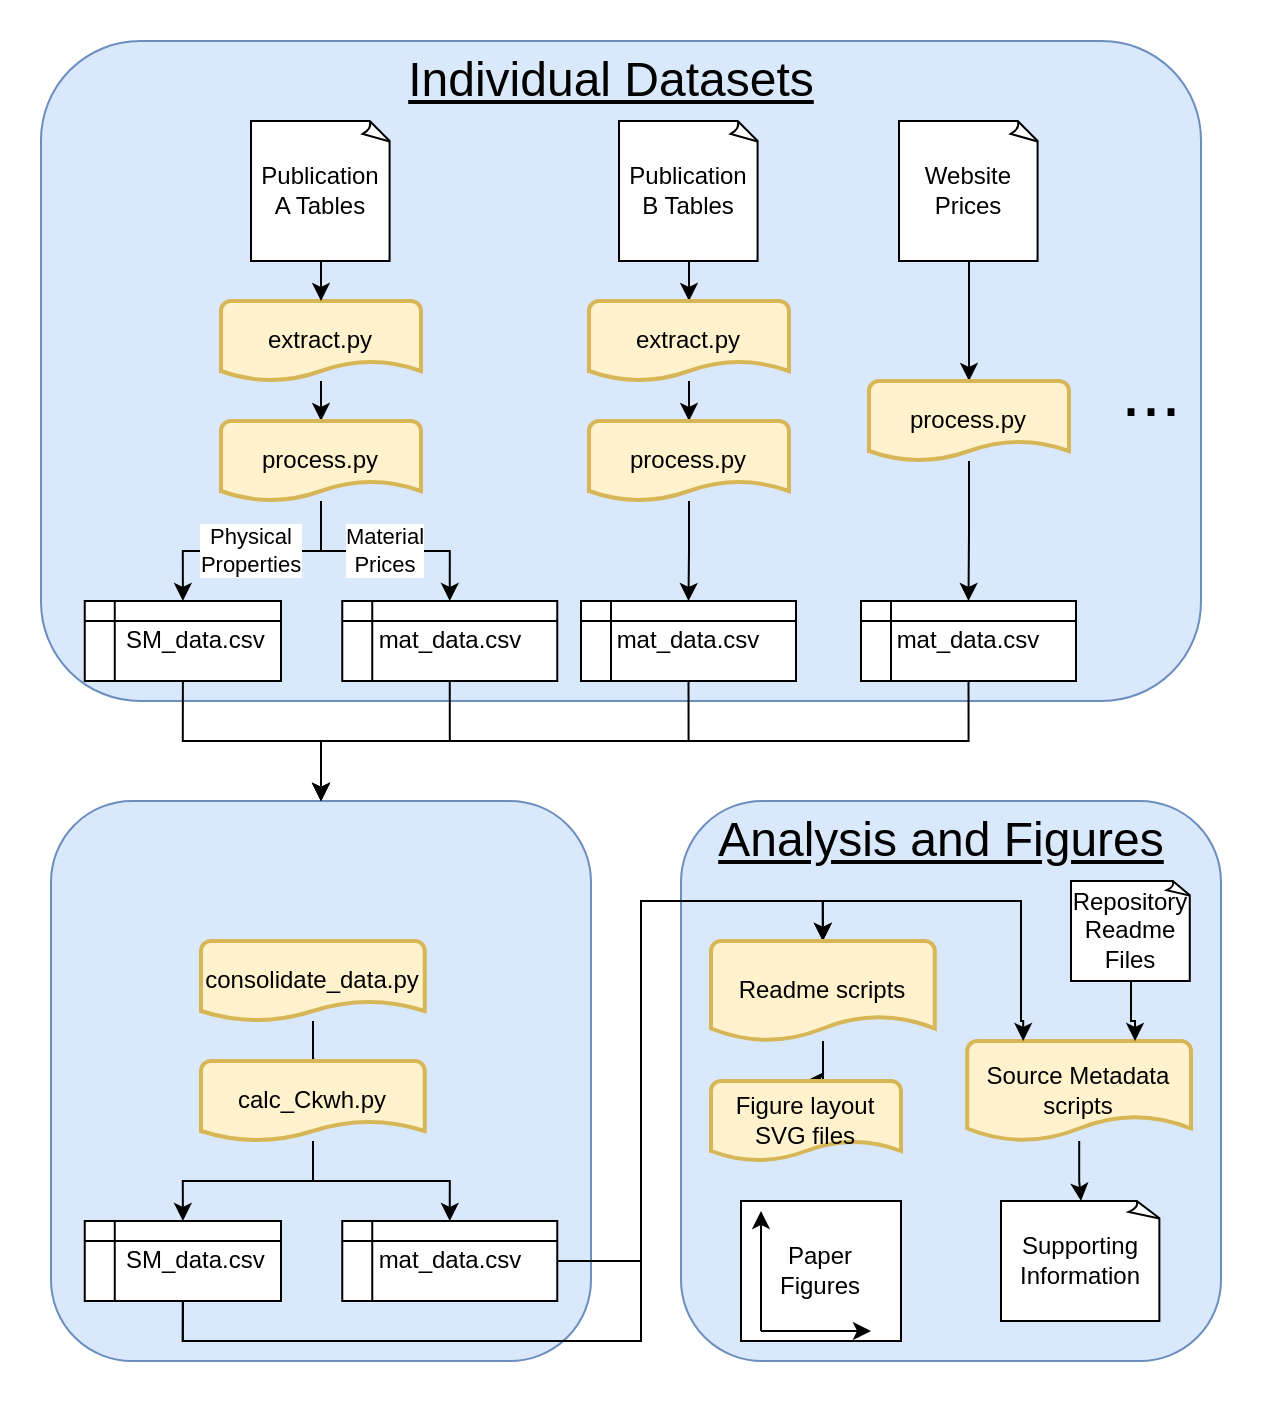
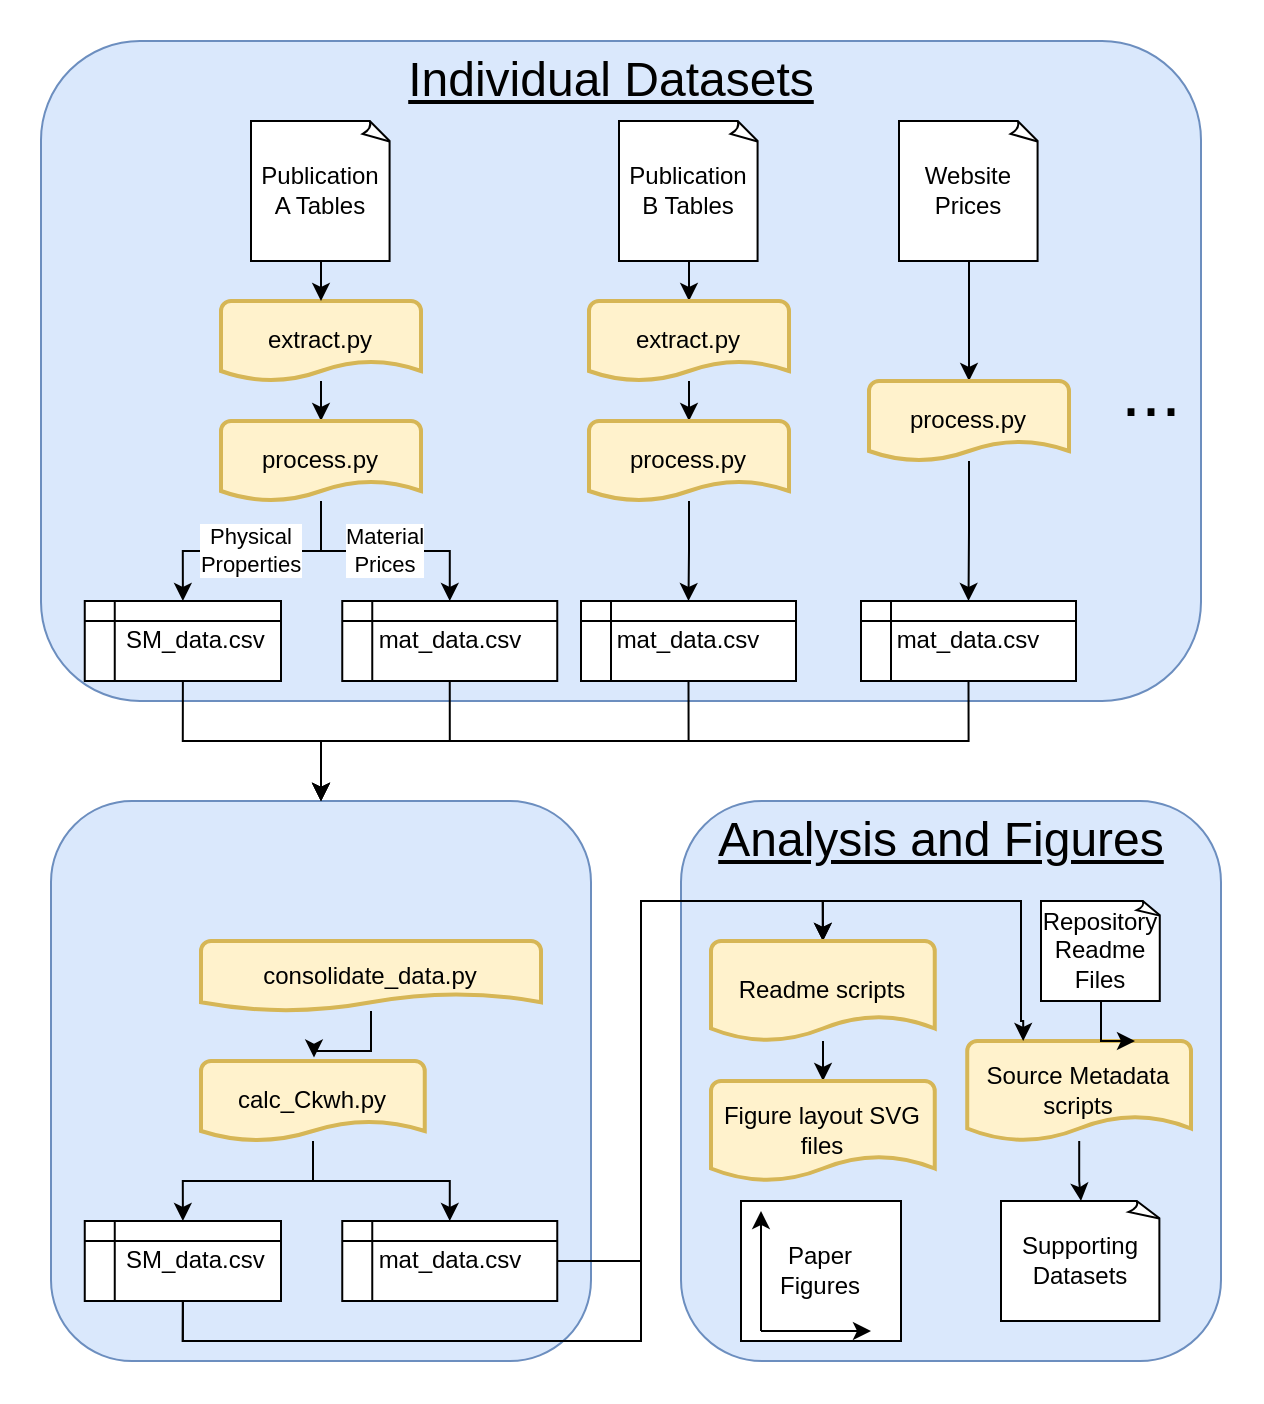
(1131, 931) -> (1101, 951)
(313, 981) -> (371, 976)
(806, 1121) -> (823, 1131)
(1081, 1261) -> (1081, 1261)
